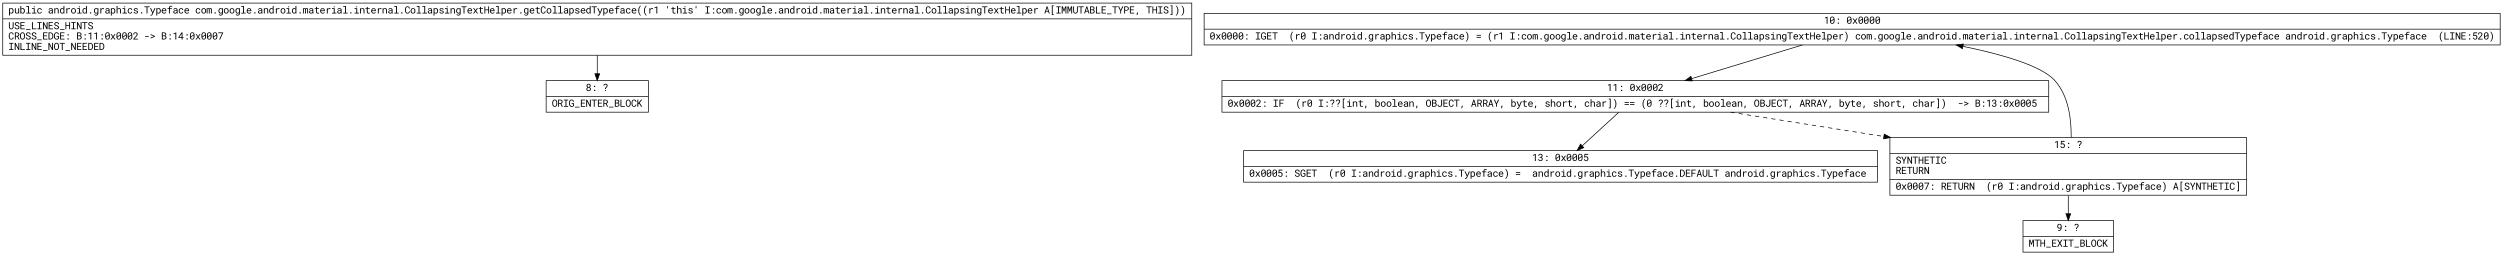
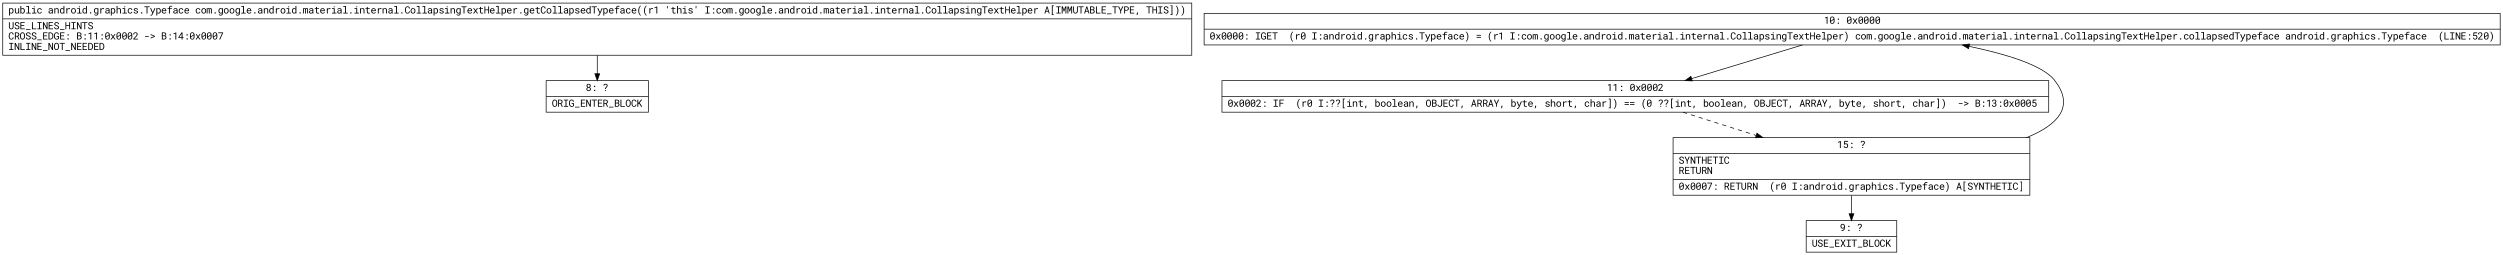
(1561, 166) -> none
(2068, 244) -> (1851, 244)
